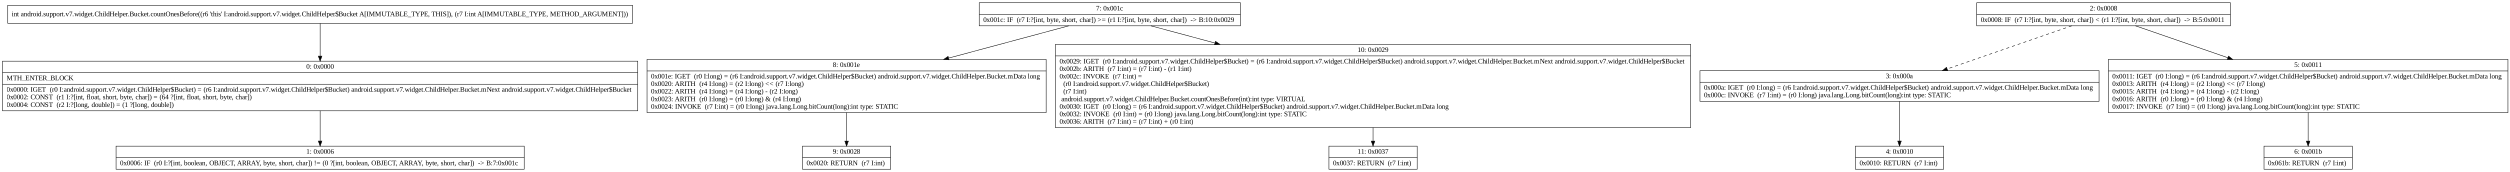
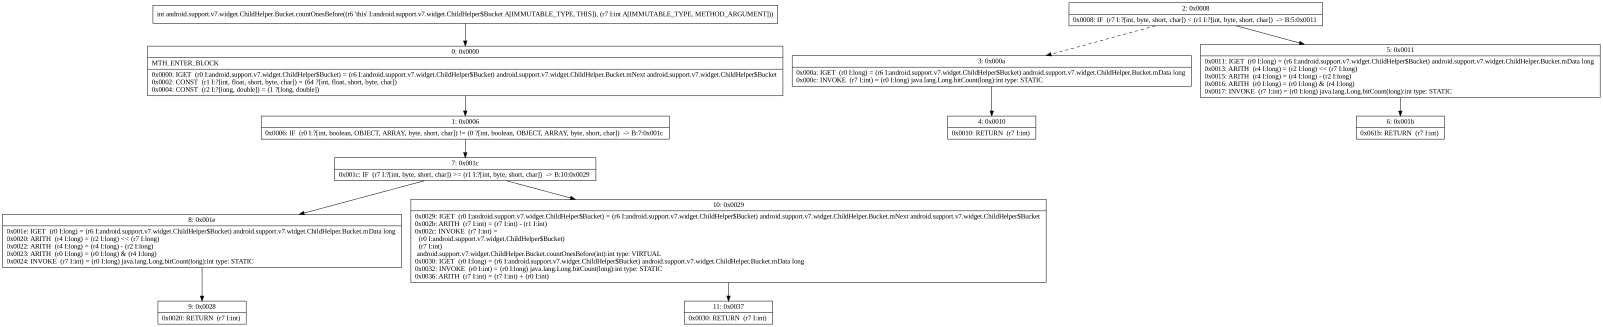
none -> (465, 146)
(1373, 163) -> (729, 318)
